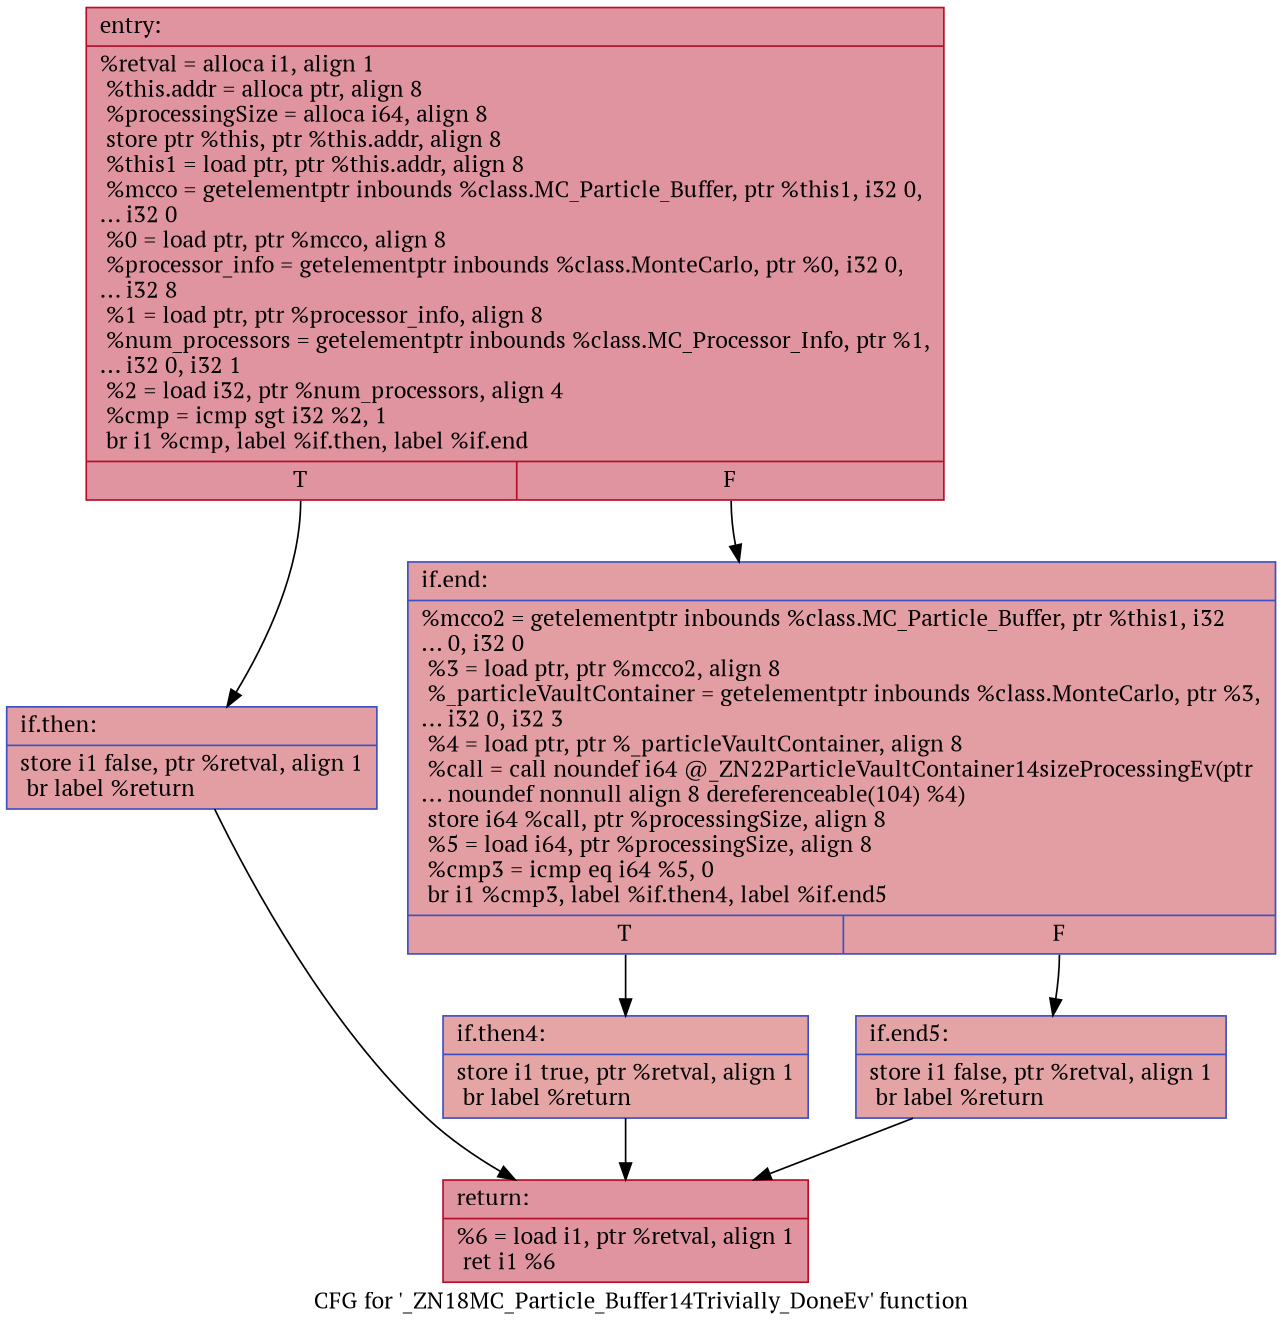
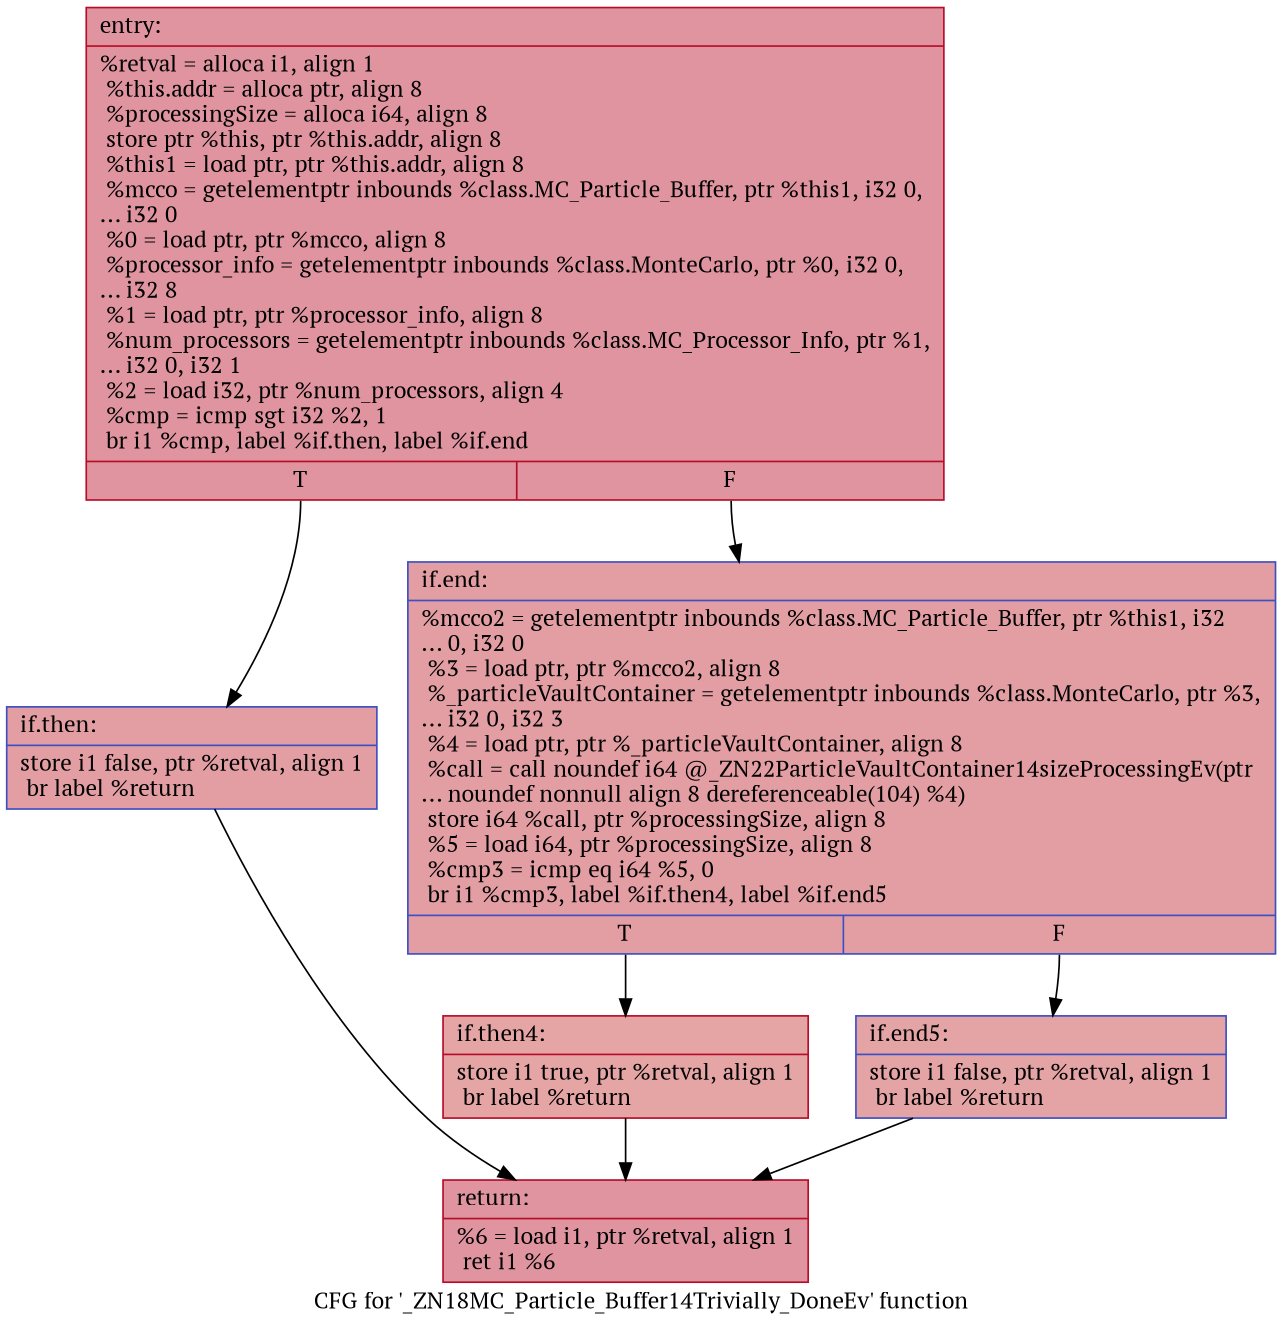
(626, 1067) -> (626, 1067)
